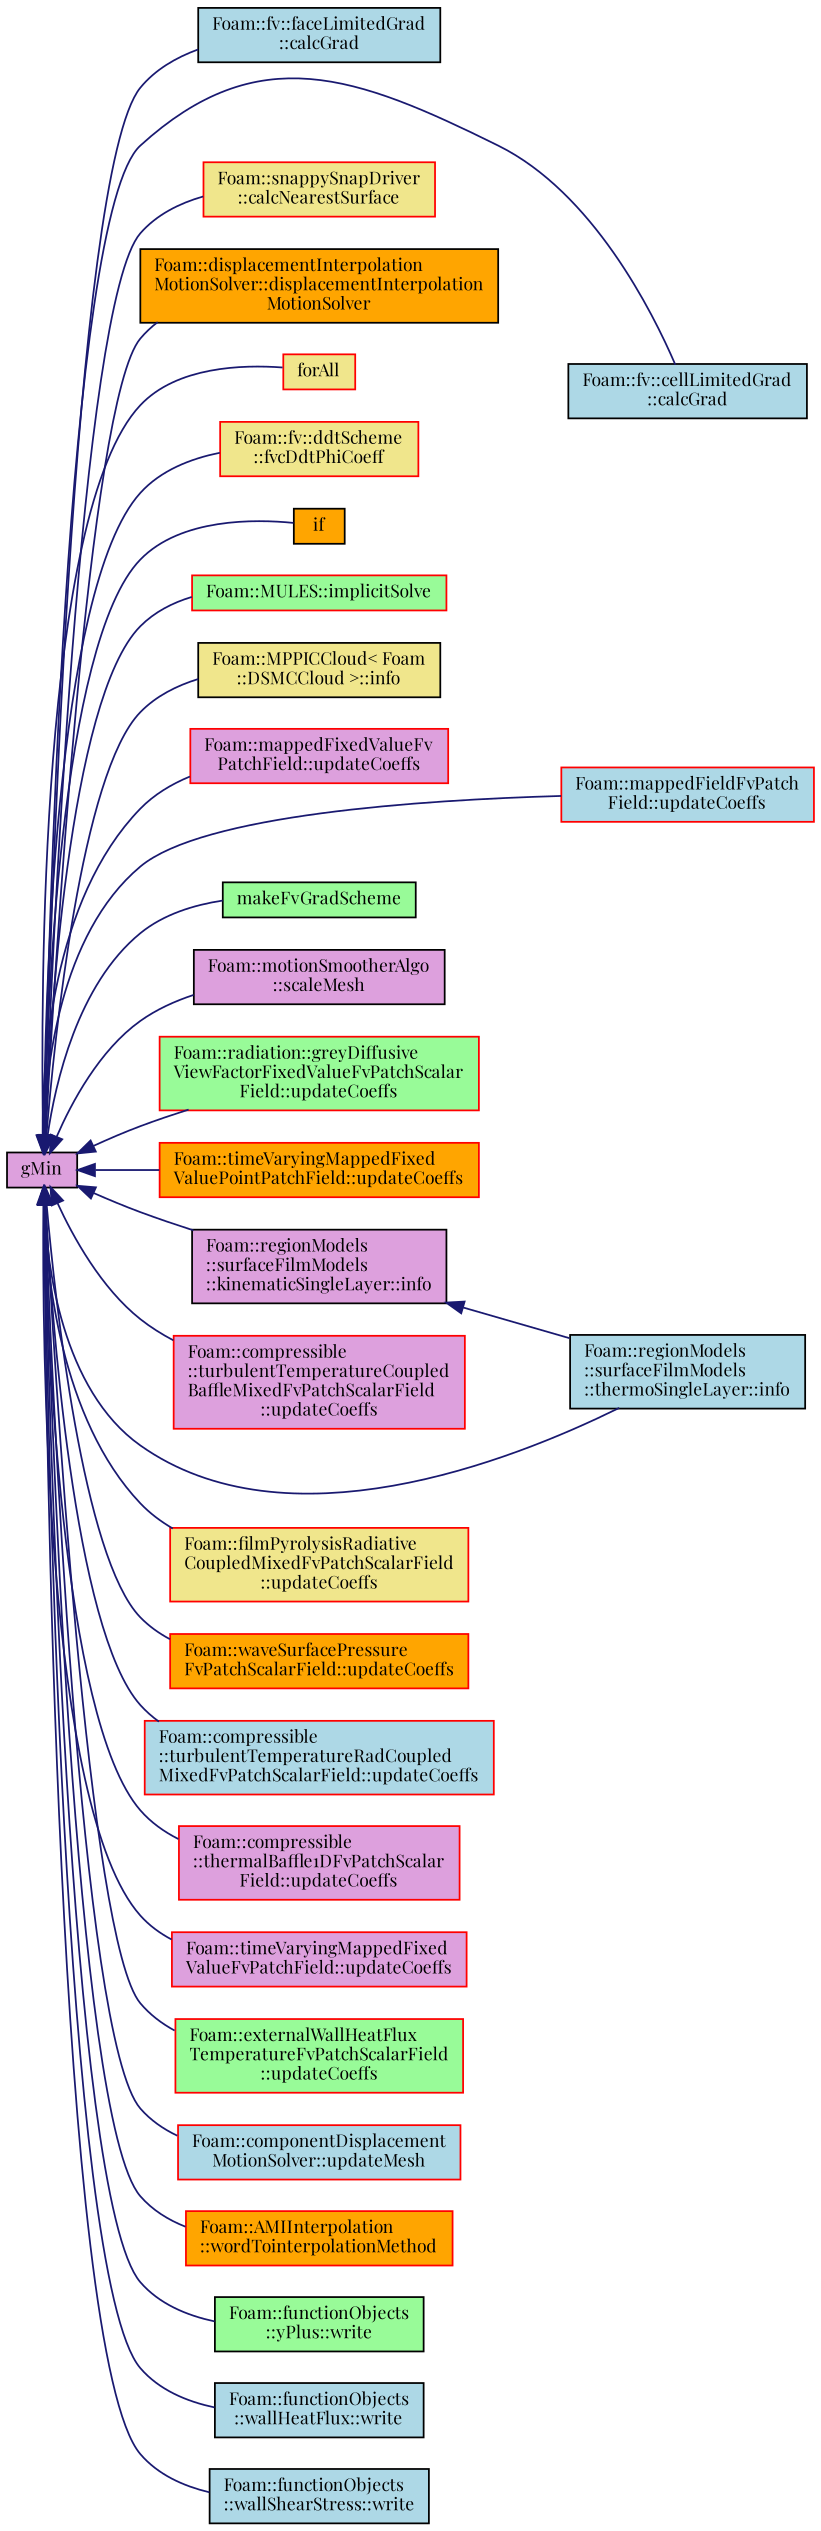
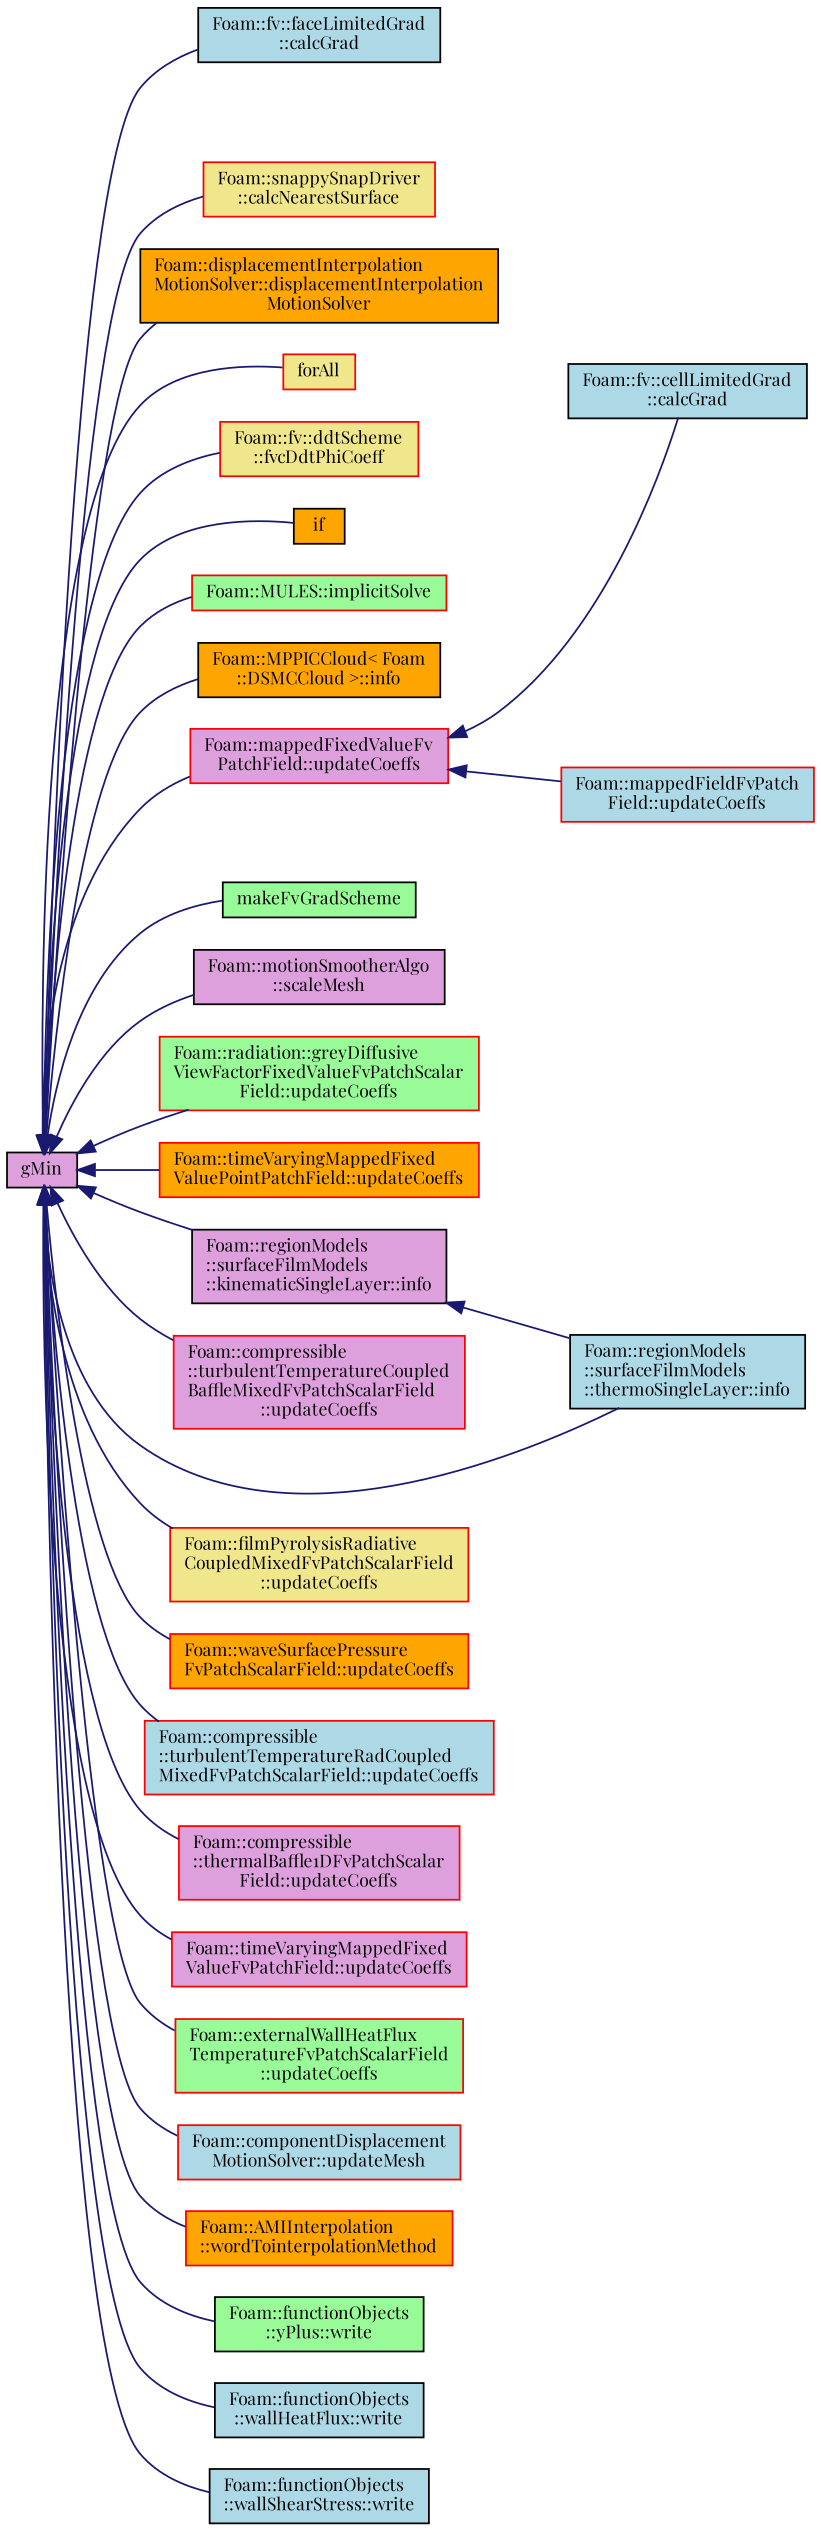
(125, 179) -> (600, 595)
(319, 670) -> (319, 670)
(203, 838) -> (514, 776)
